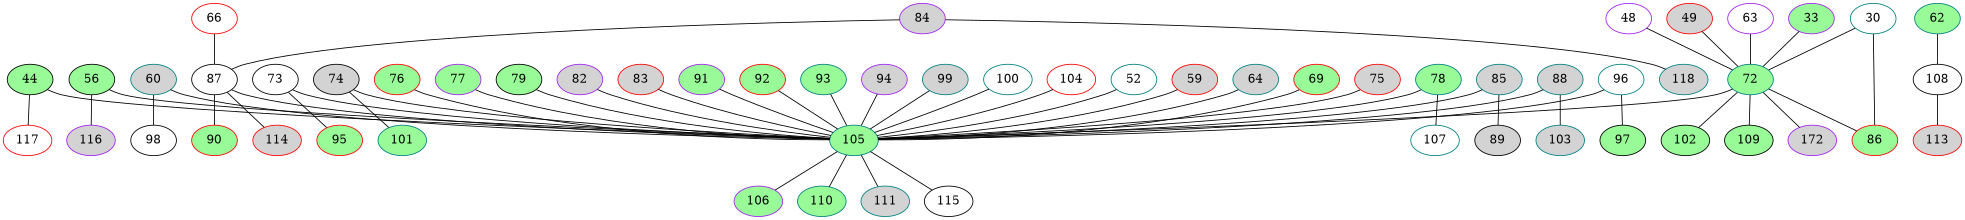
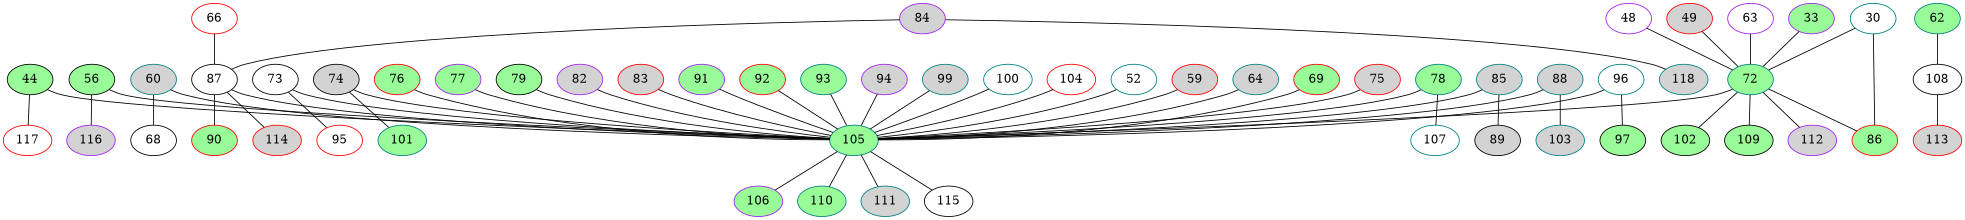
(154, 140) -> (154, 140)
(340, 140) -> (340, 140)
(1812, 140) -> (1812, 140)
